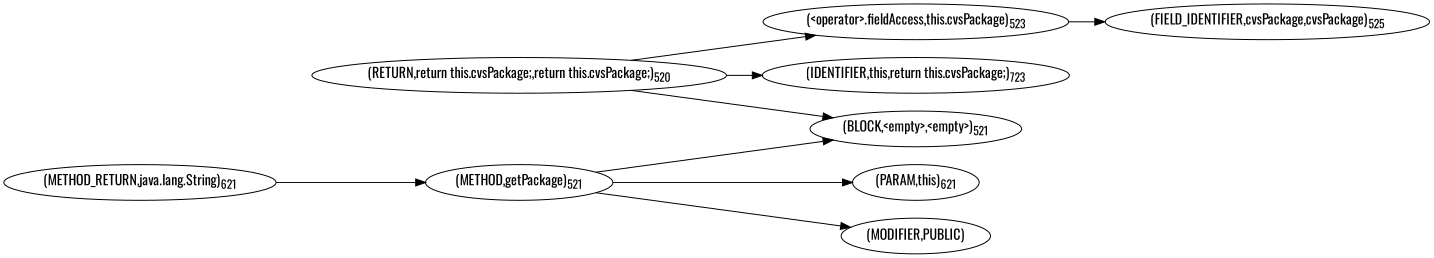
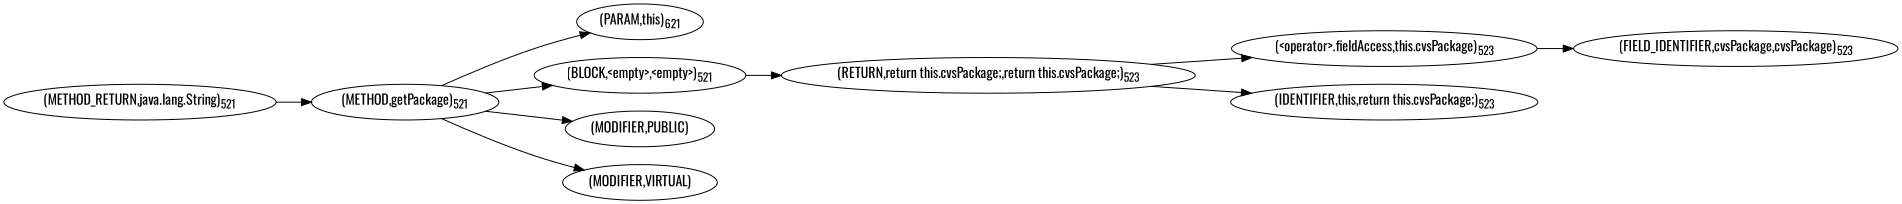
(1376, 20) -> (1845, 47)
(662, 74) -> (1132, 74)
(1018, 74) -> (1486, 101)
(727, 103) -> (758, 75)
(229, 181) -> (229, 101)
none -> (640, 182)
